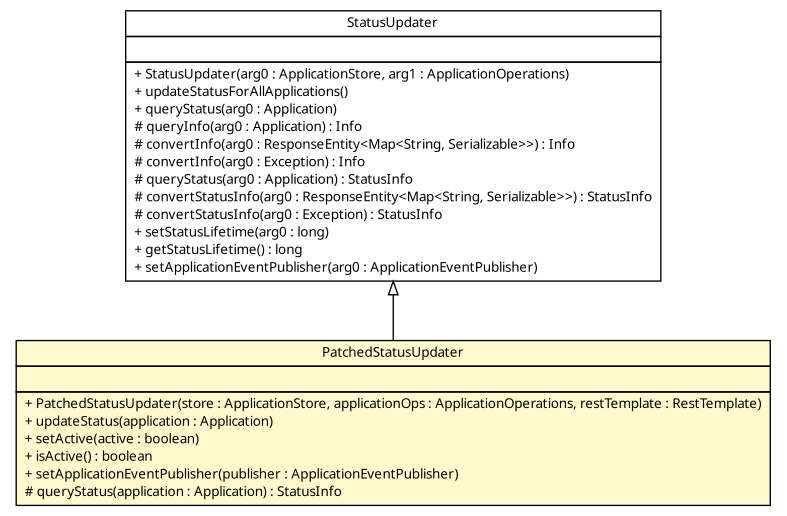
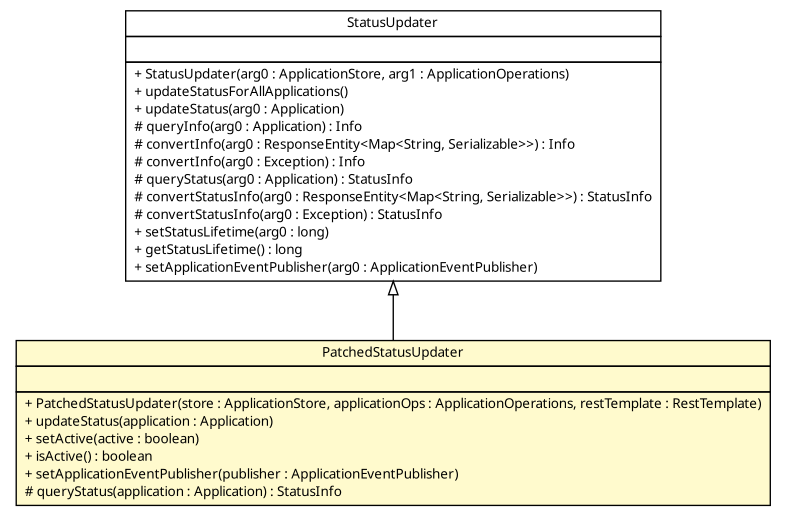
(236, 109) -> (239, 109)
